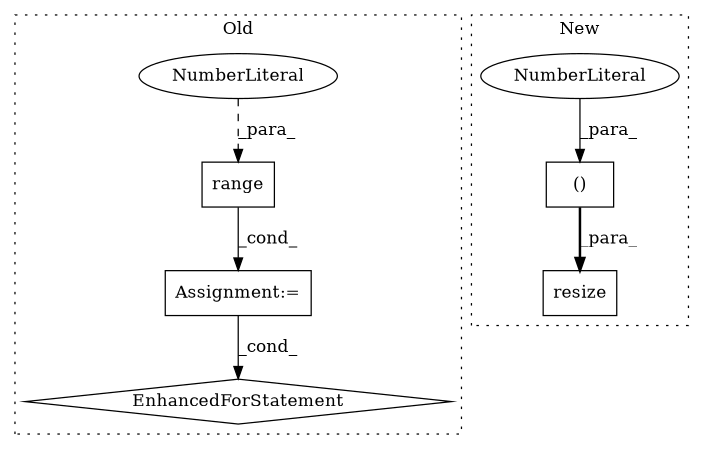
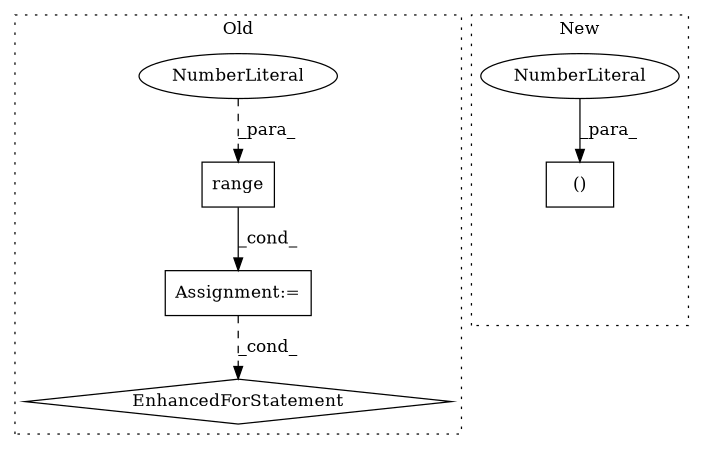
(580, 293) -> none
(238, 341) -> (238, 341)
